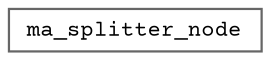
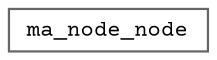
(135, 30) -> (108, 30)
